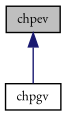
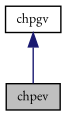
(33, 65) -> (33, 65)
